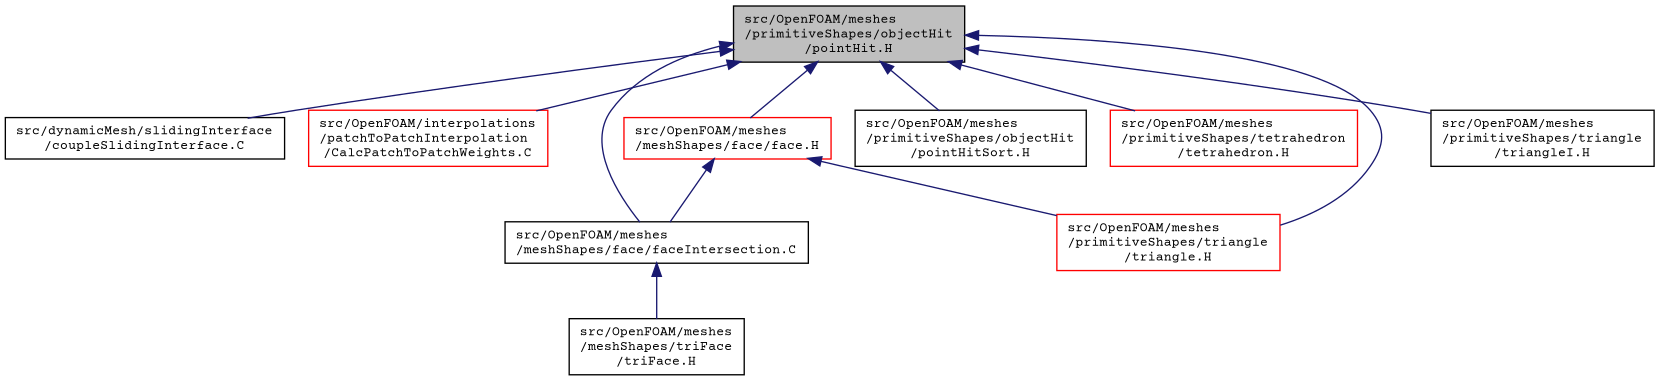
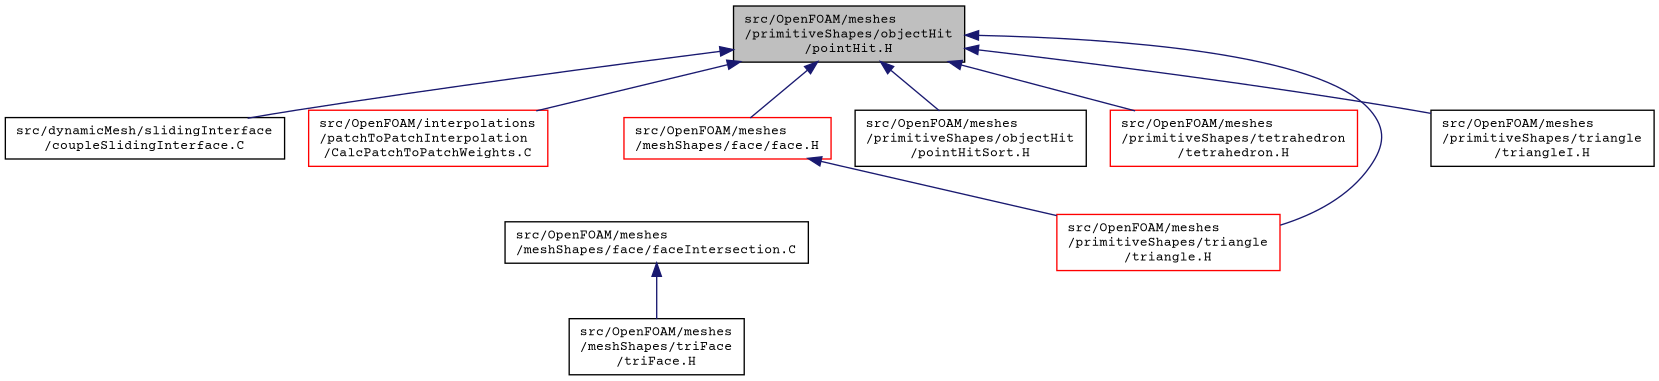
(613, 108) -> none
(688, 196) -> none
